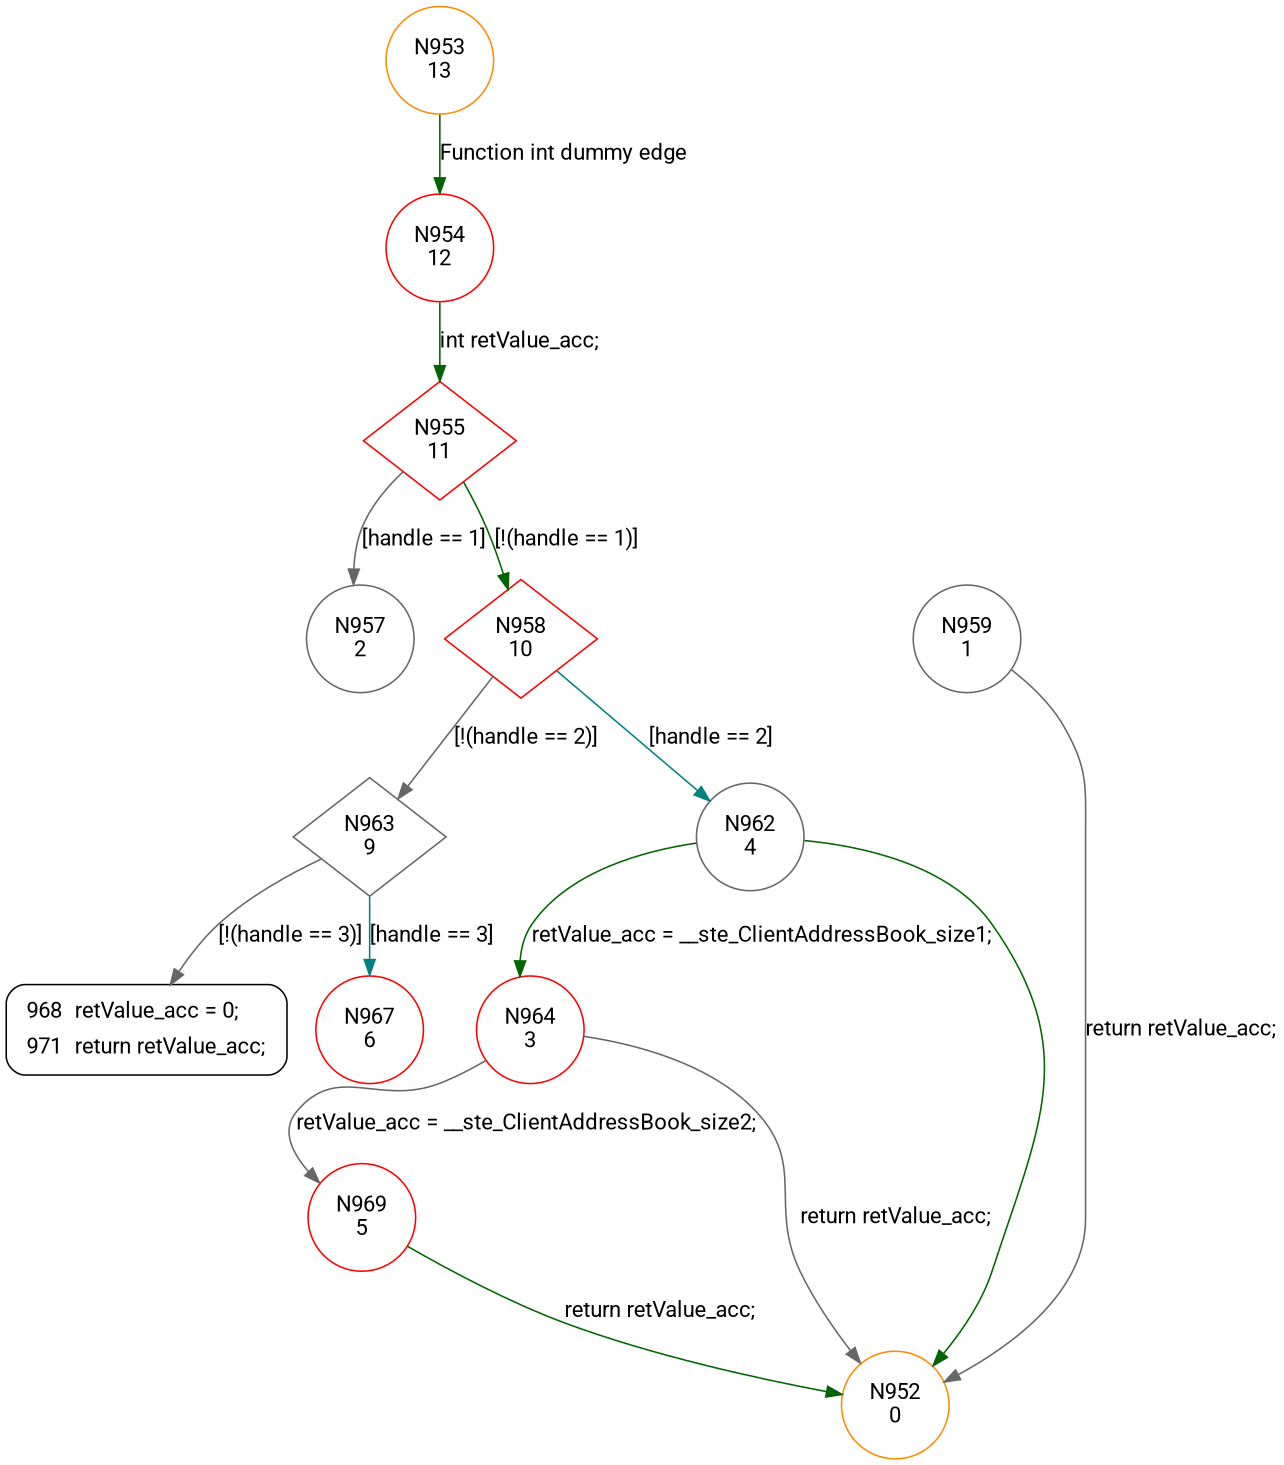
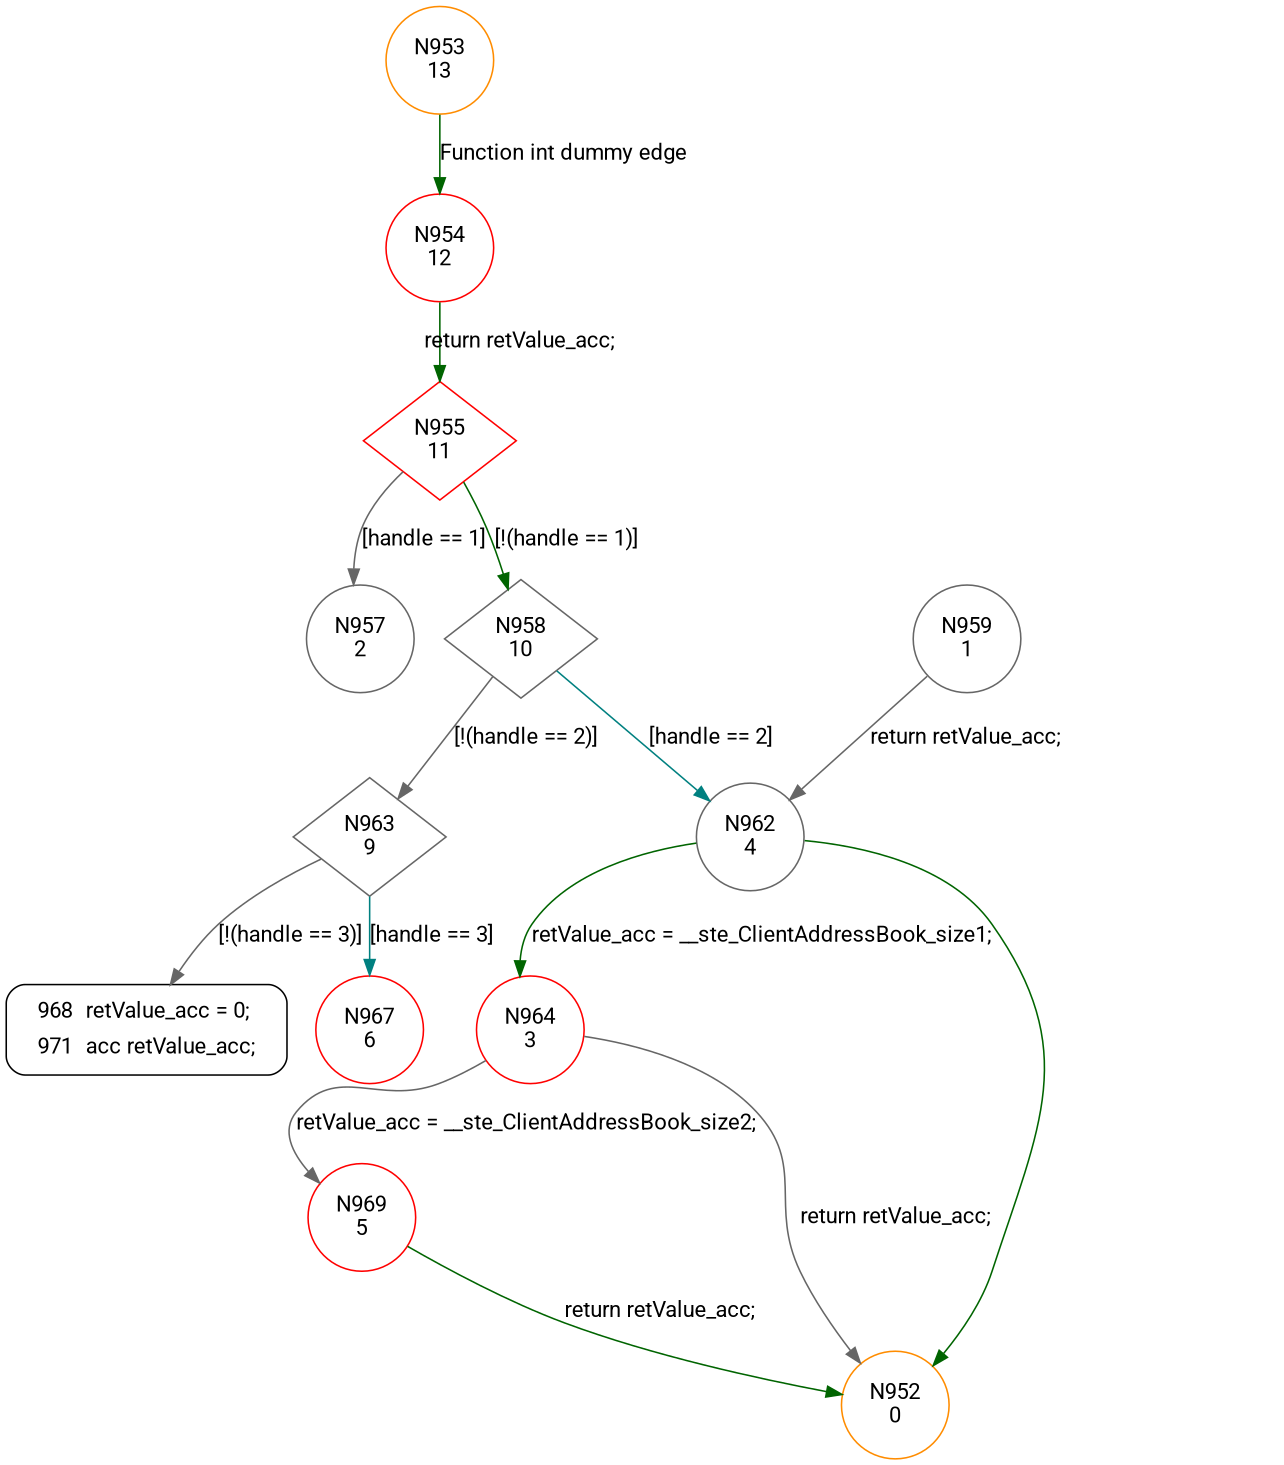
(520, 342) -> (520, 342)
(521, 639) -> (521, 639)
(1086, 1037) -> (864, 733)
(171, 1047) -> (171, 1047)
